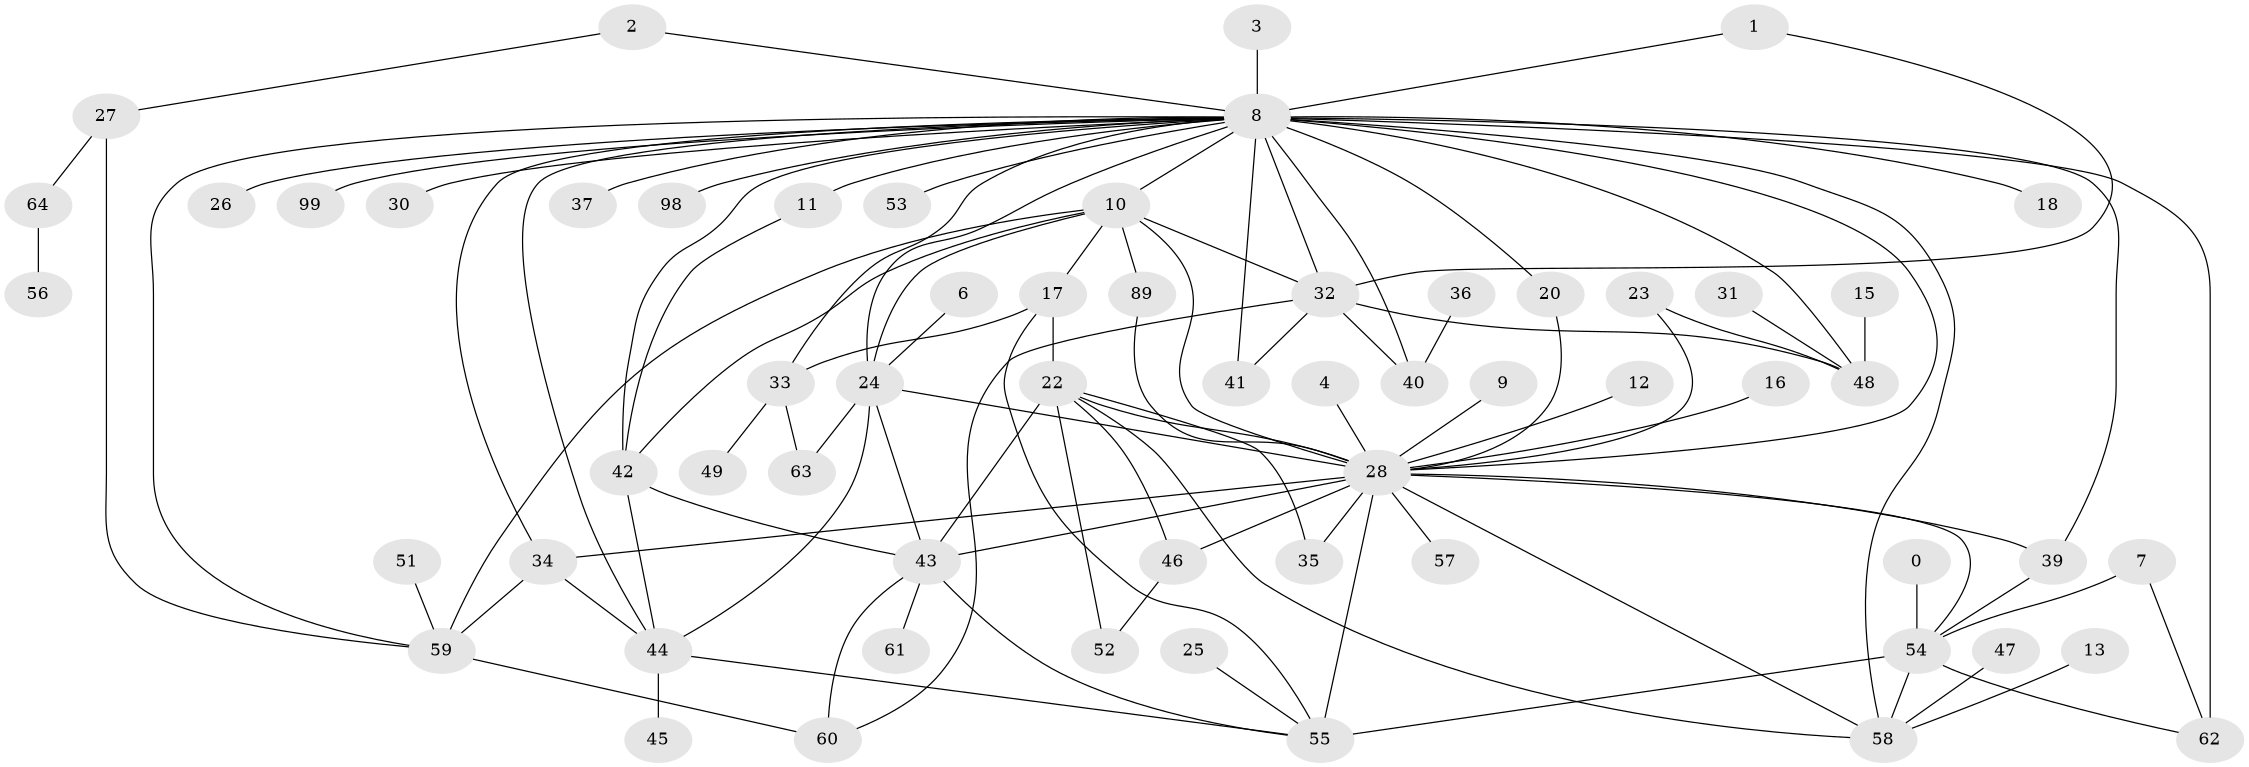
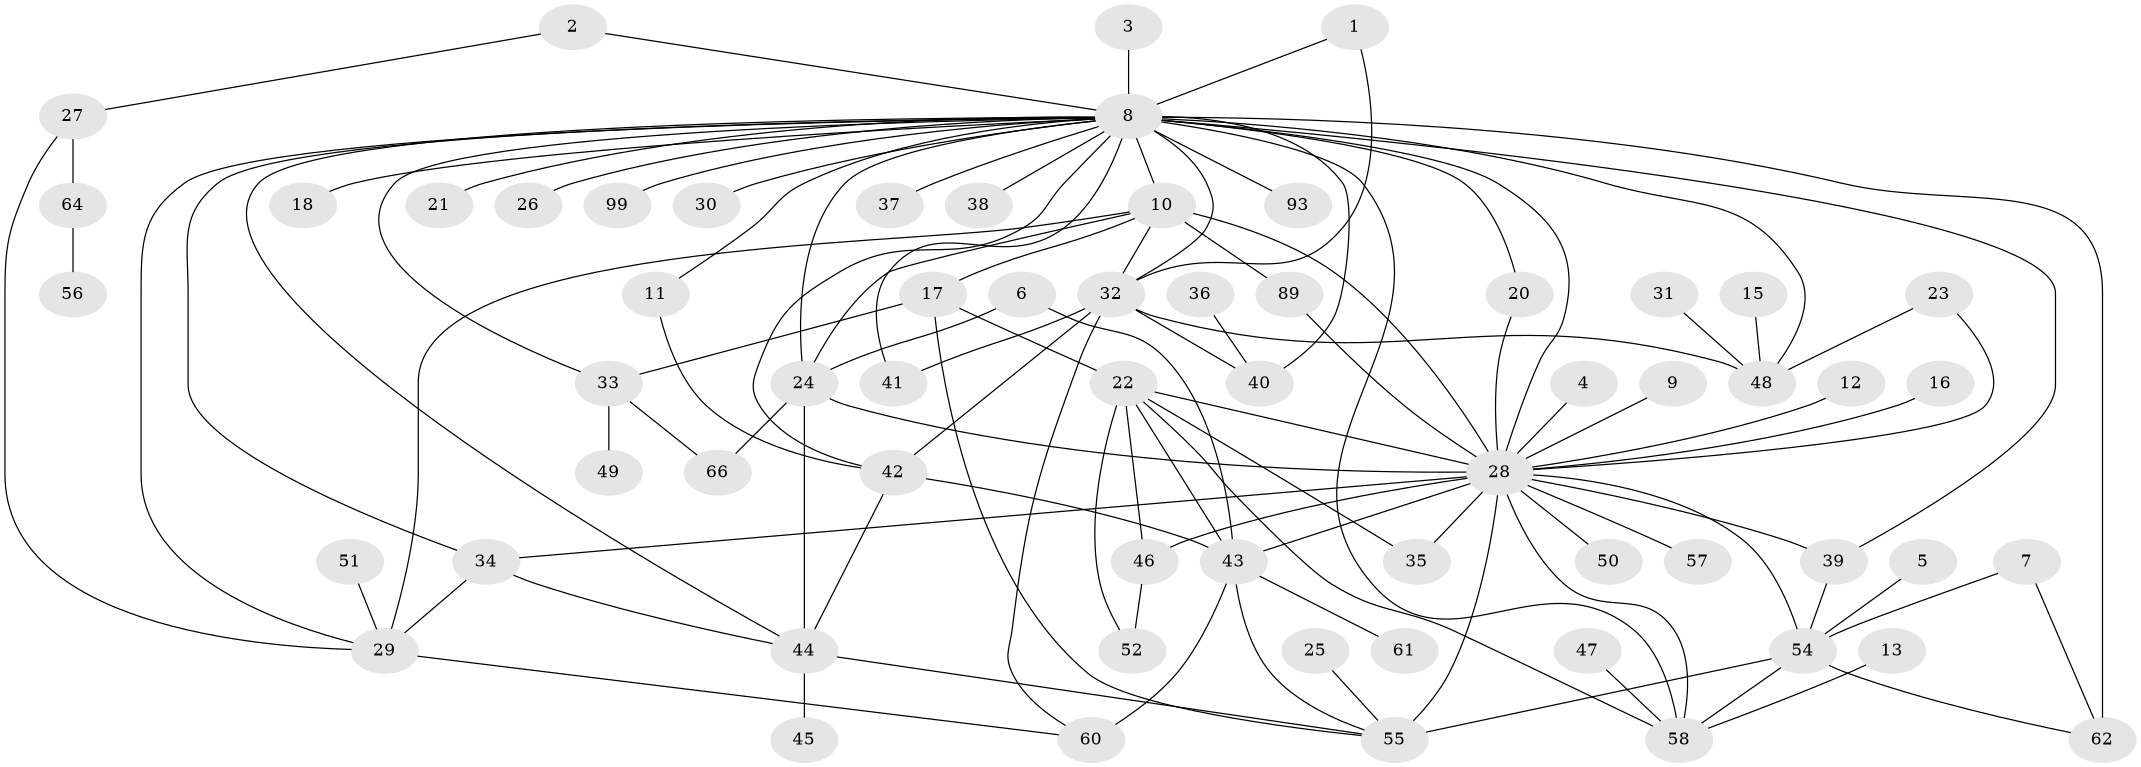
none -> (439, 205)
(672, 205) -> (979, 205)
(897, 205) -> (1298, 205)
(864, 284) -> (1002, 384)
(802, 473) -> (718, 473)
(898, 473) -> (1186, 385)
none -> (1609, 562)
(1917, 562) -> (1923, 562)
(442, 651) -> (385, 651)
